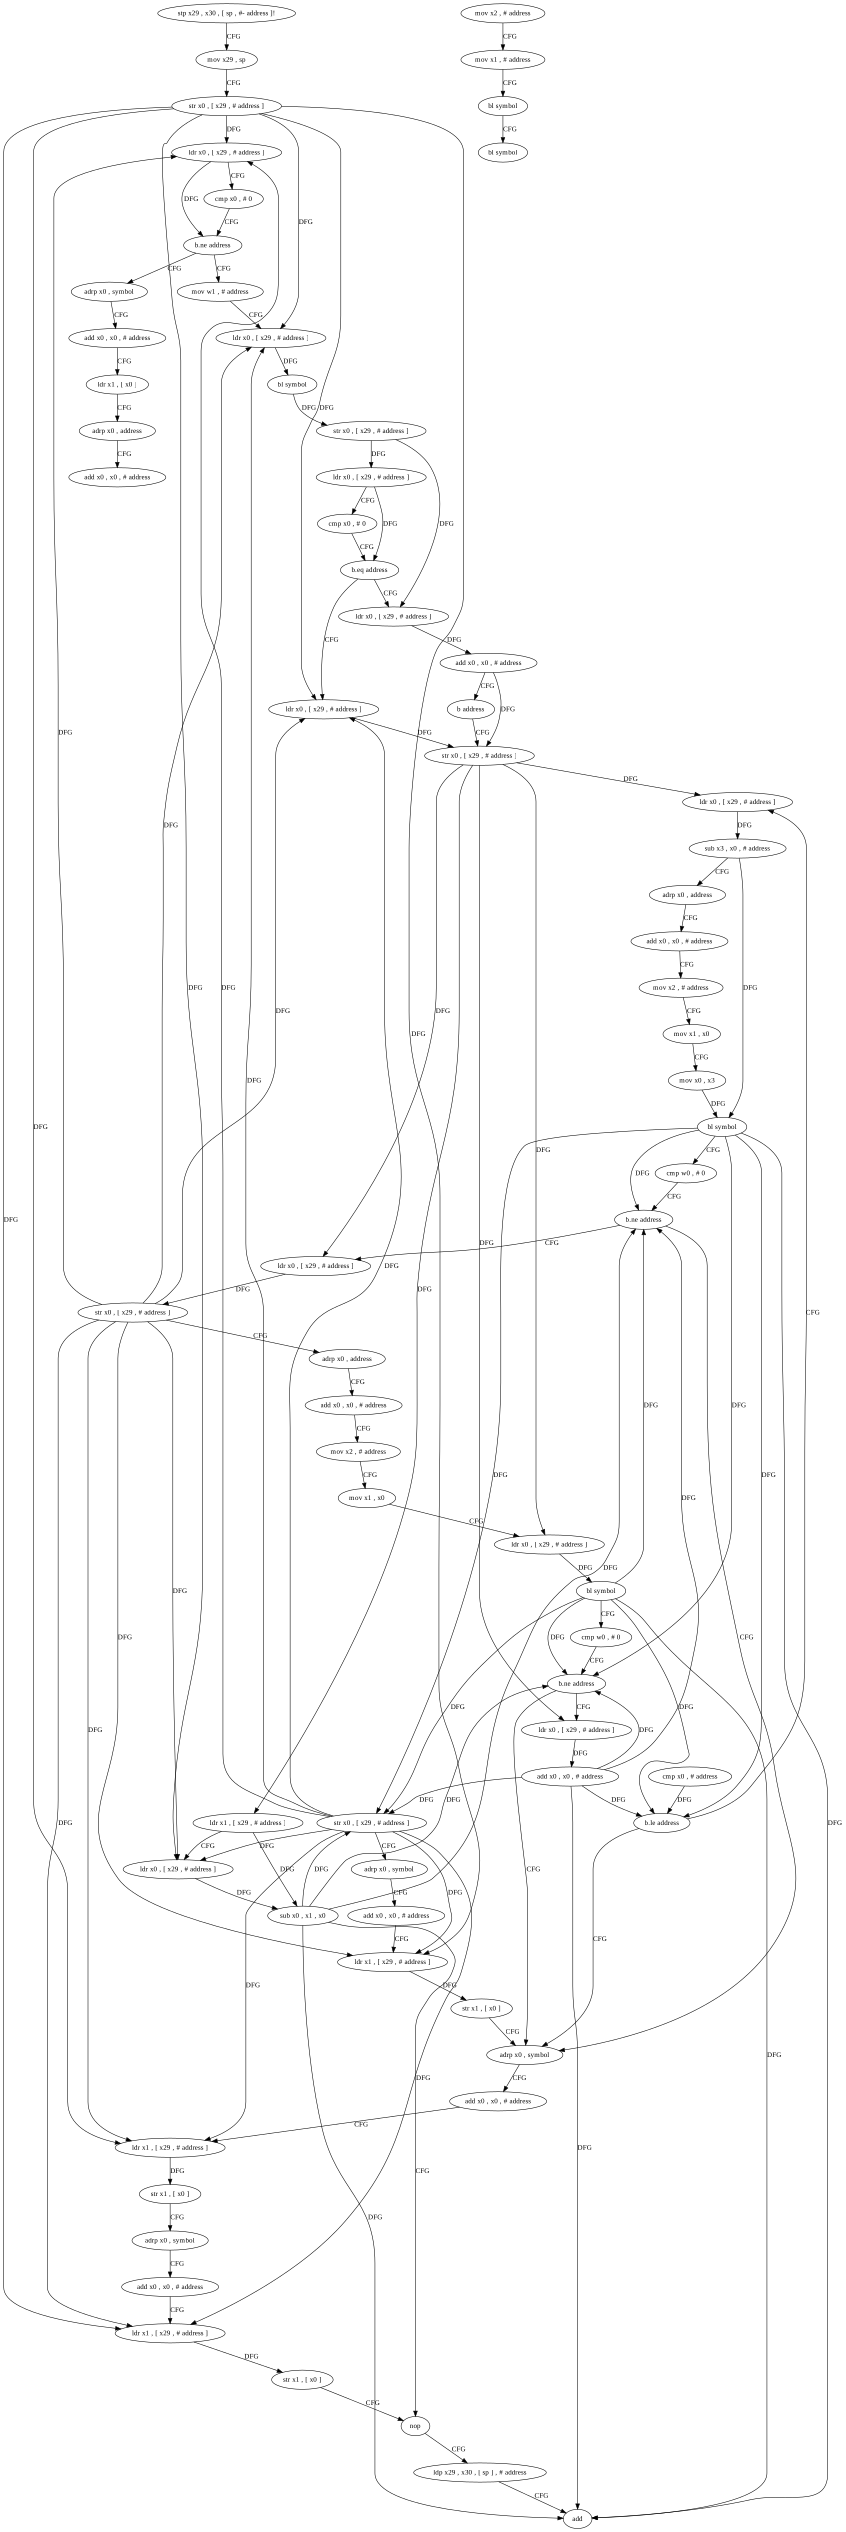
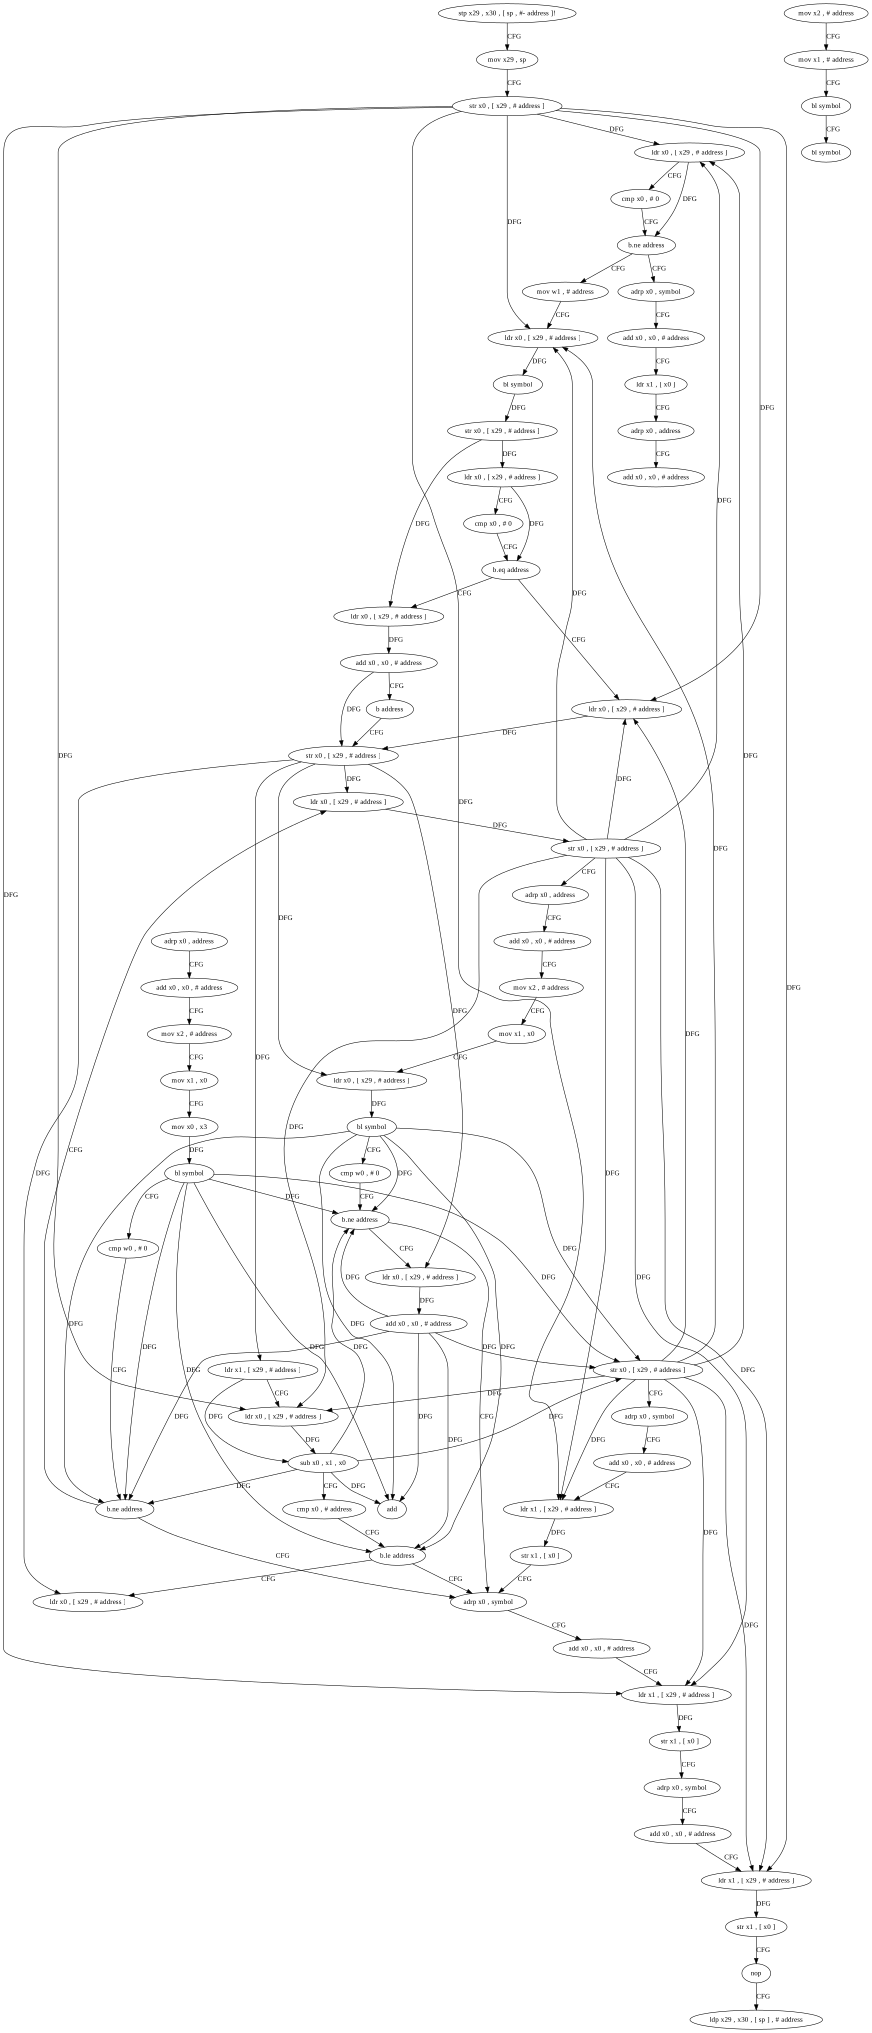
(738, 849) -> none
(685, 1800) -> (373, 1533)
(415, 2108) -> (324, 1483)
(530, 2496) -> none
